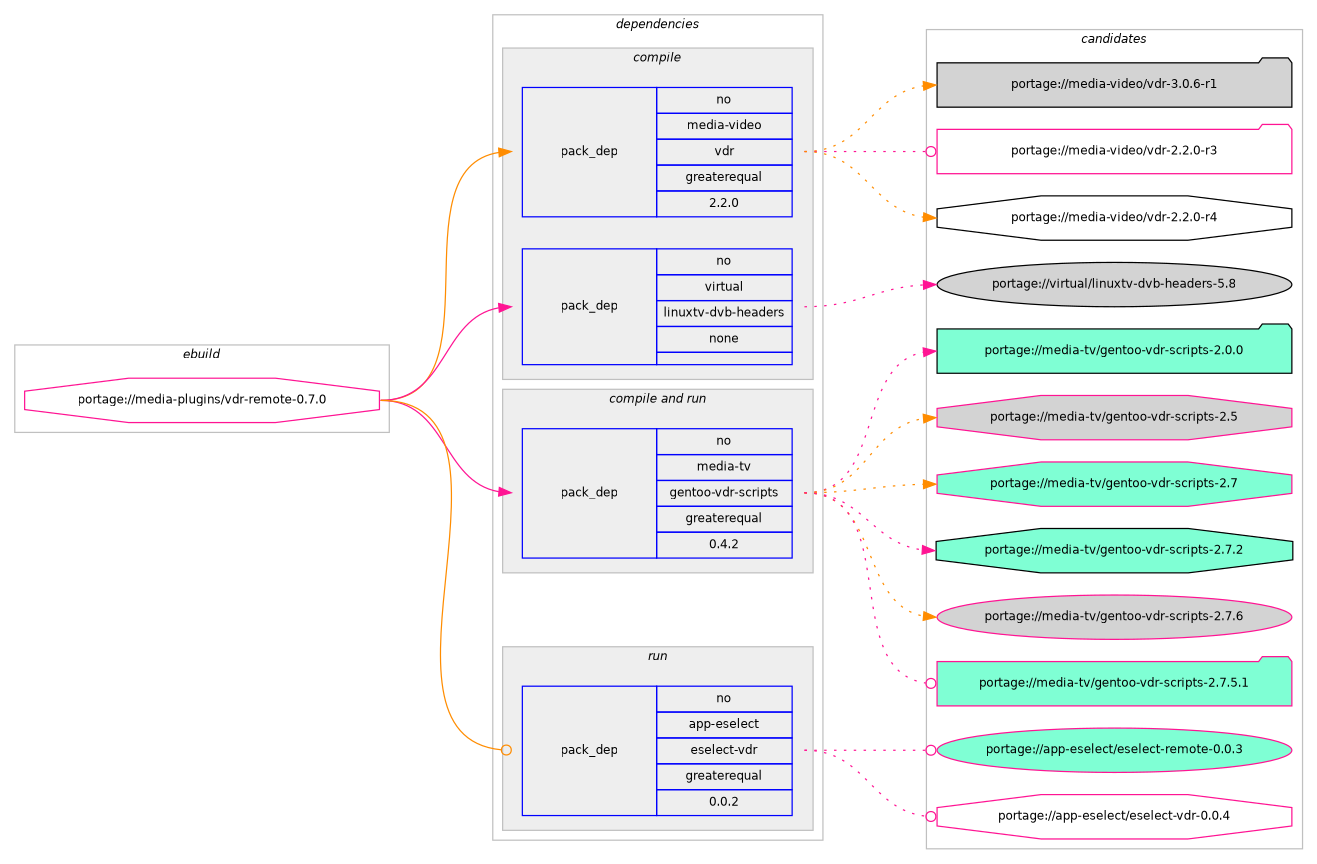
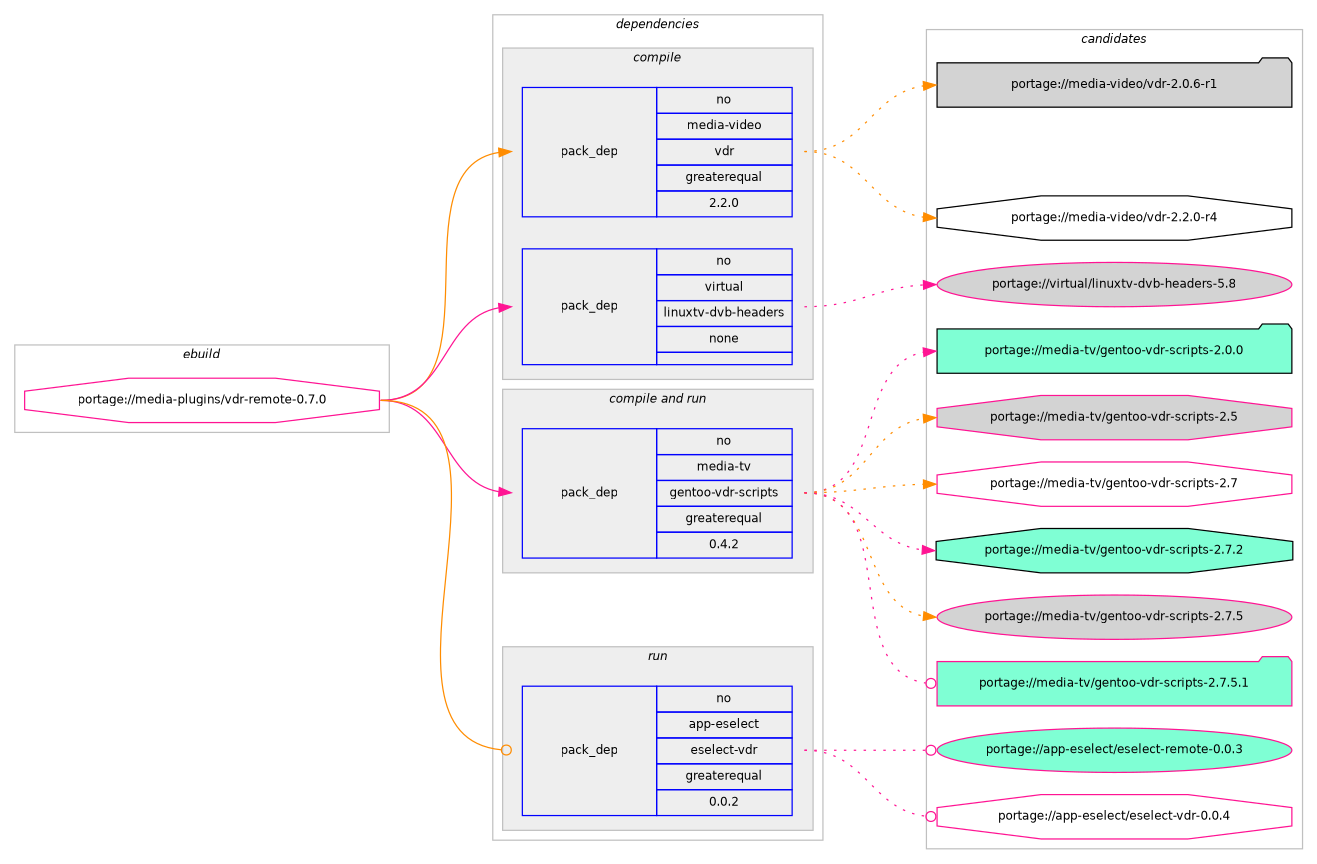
(1114, 85) -> (1114, 85)
(1114, 152) -> none
(1114, 285) -> (1114, 285)
(1114, 484) -> (1114, 484)
(1114, 617) -> (1114, 617)
